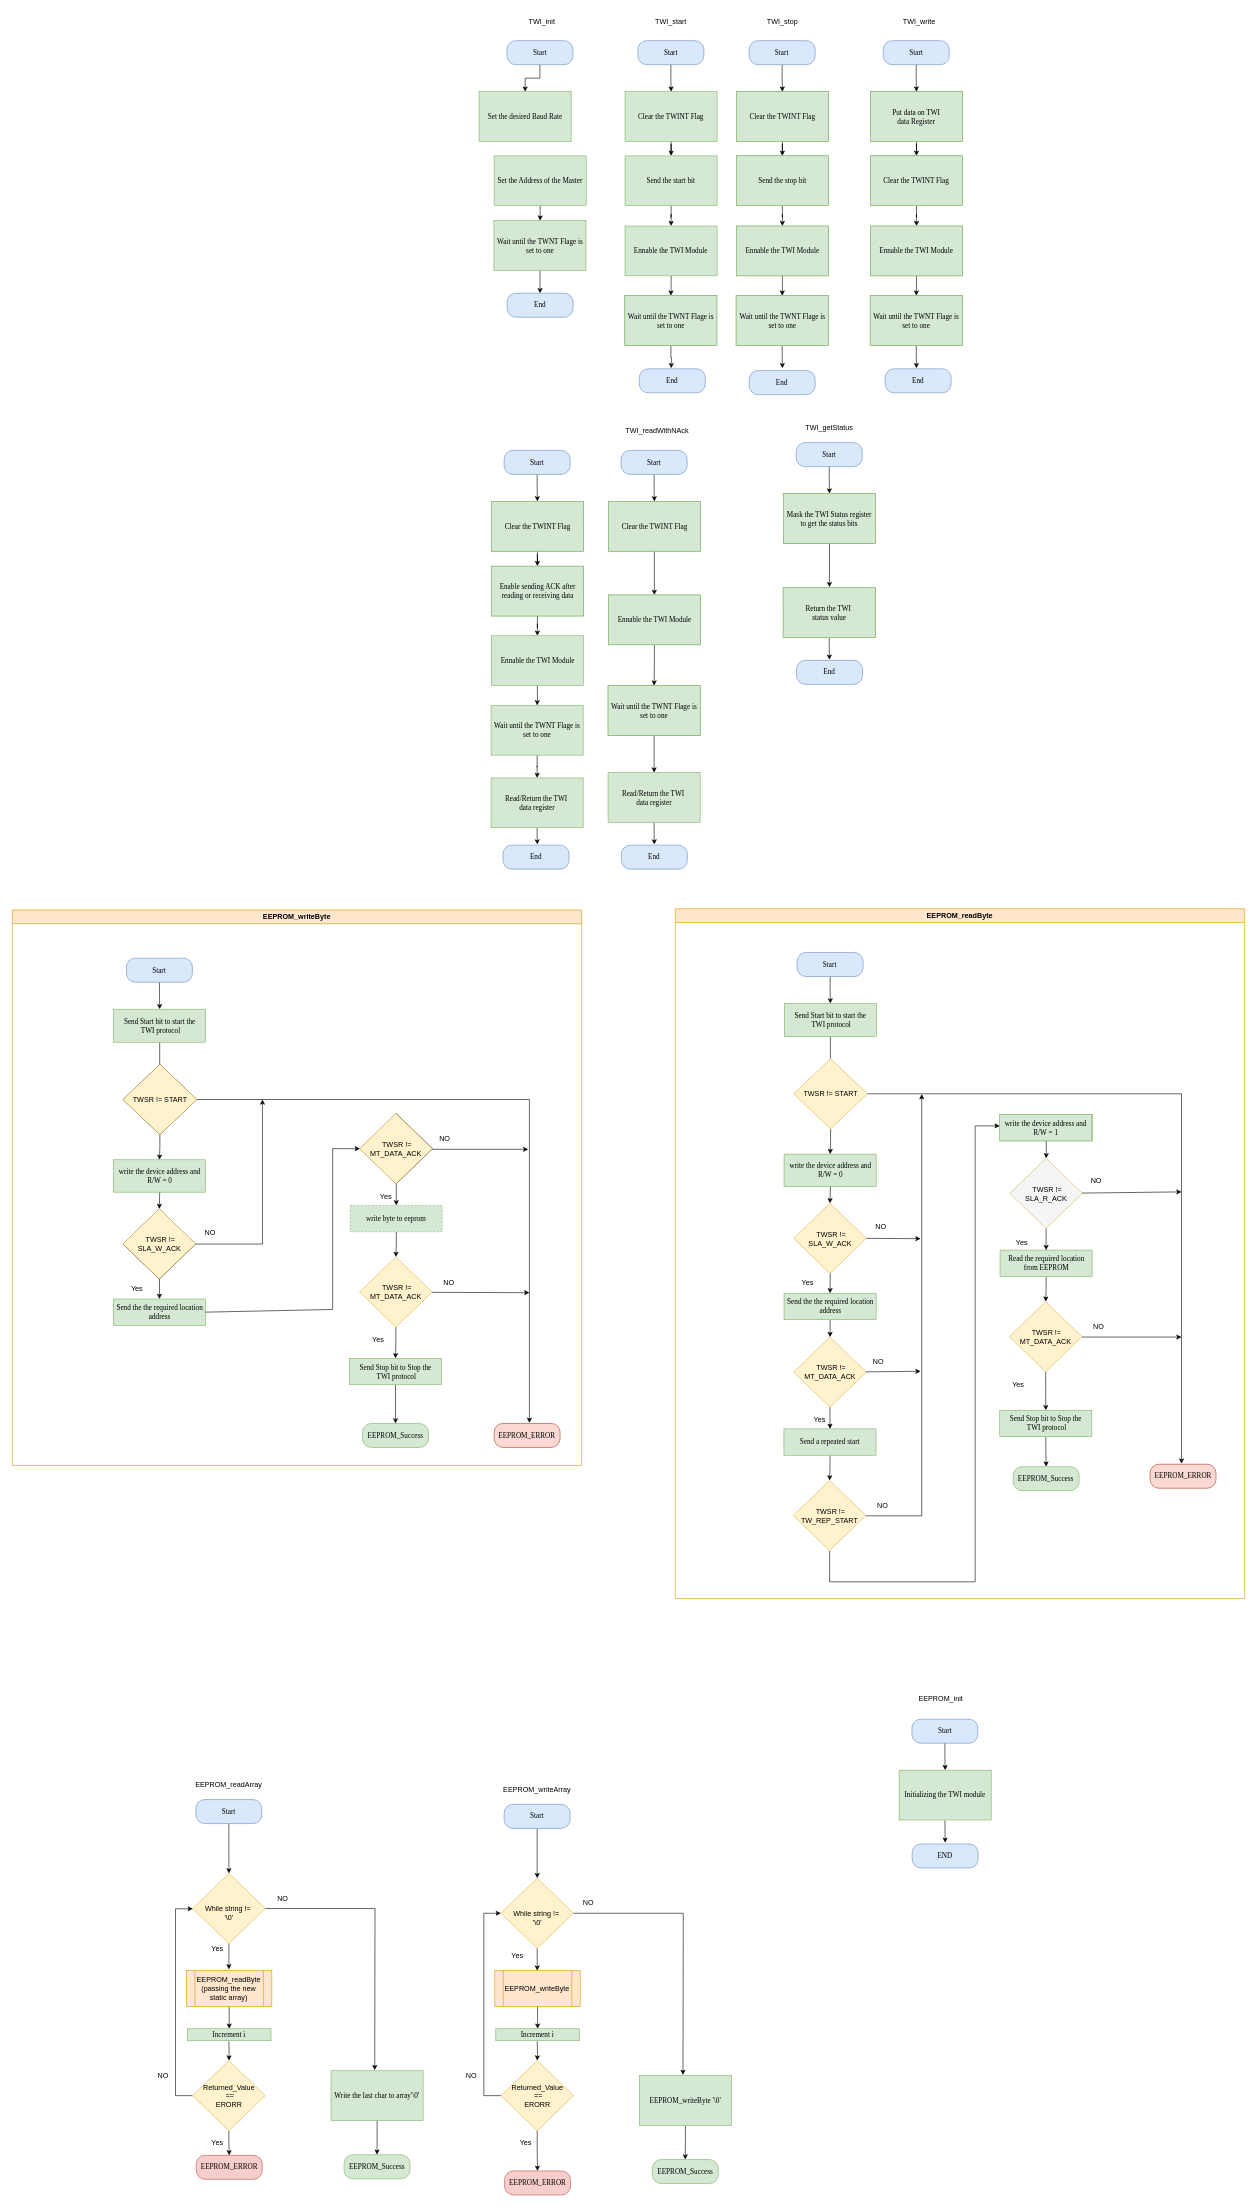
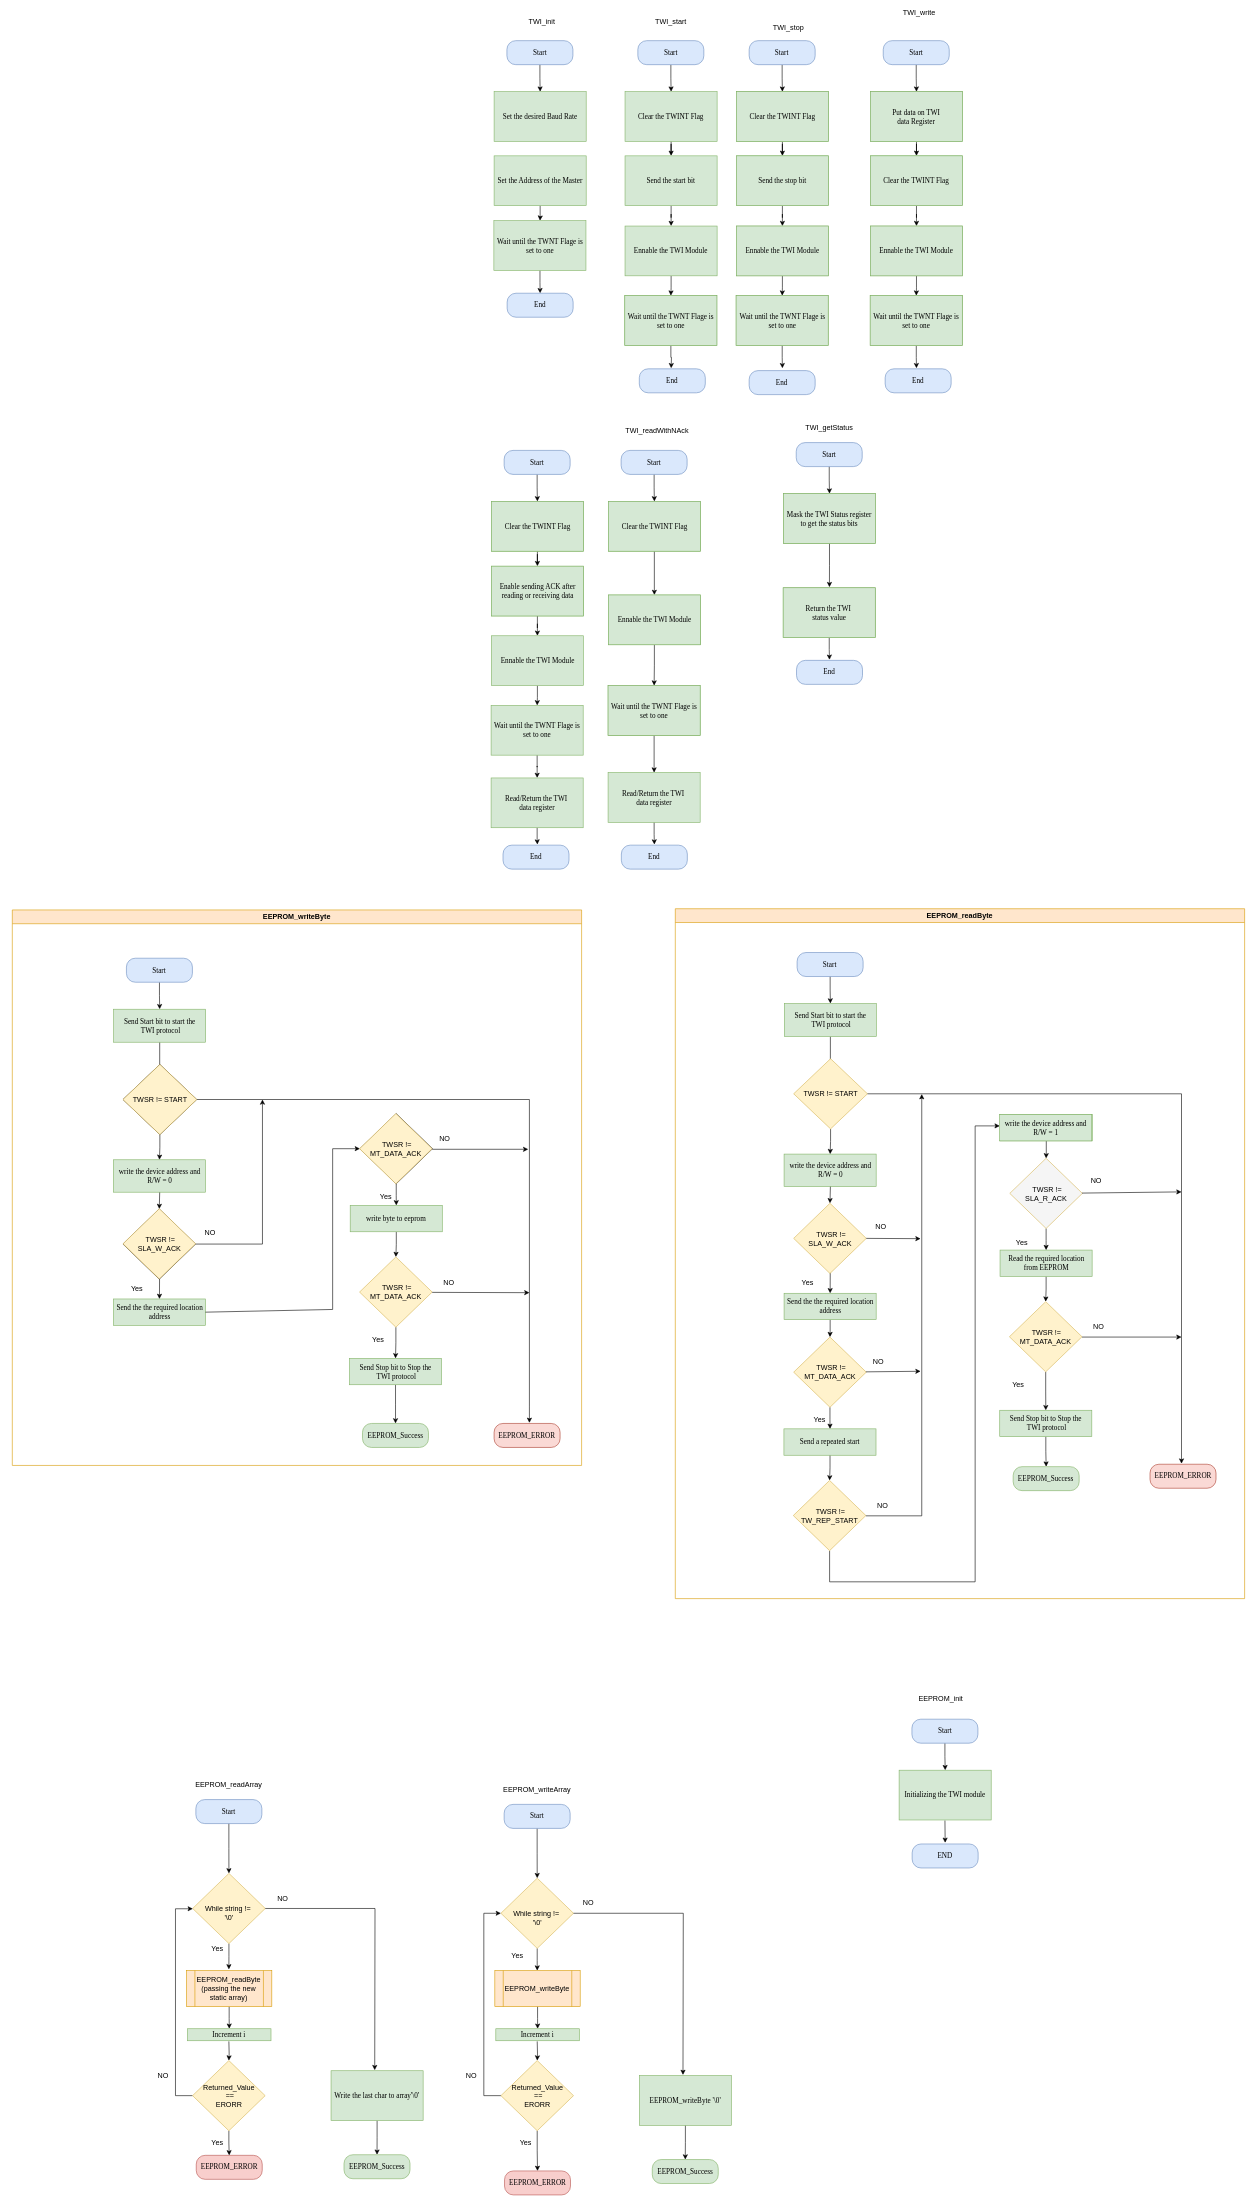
(782, 21) -> (788, 27)
(920, 21) -> (920, 12)
(525, 116) -> (540, 116)
(396, 1219) -> (396, 1219)
